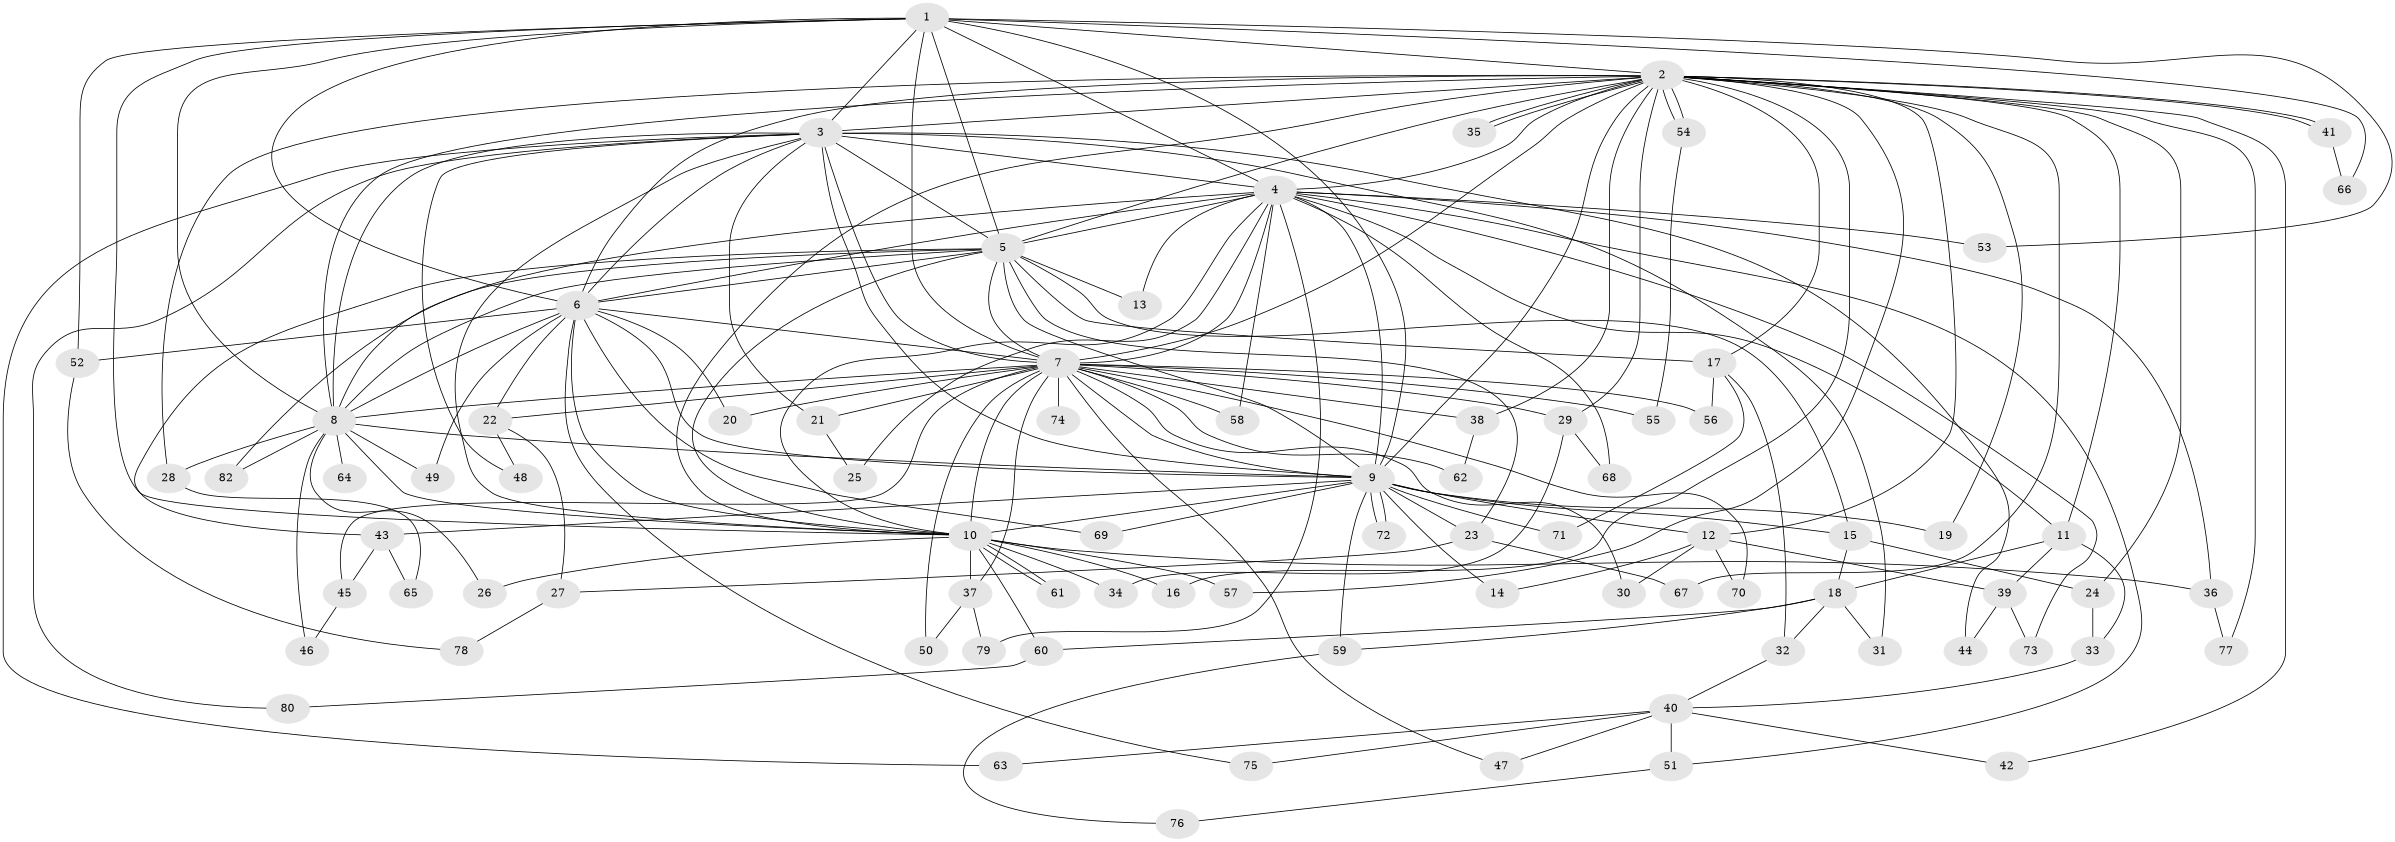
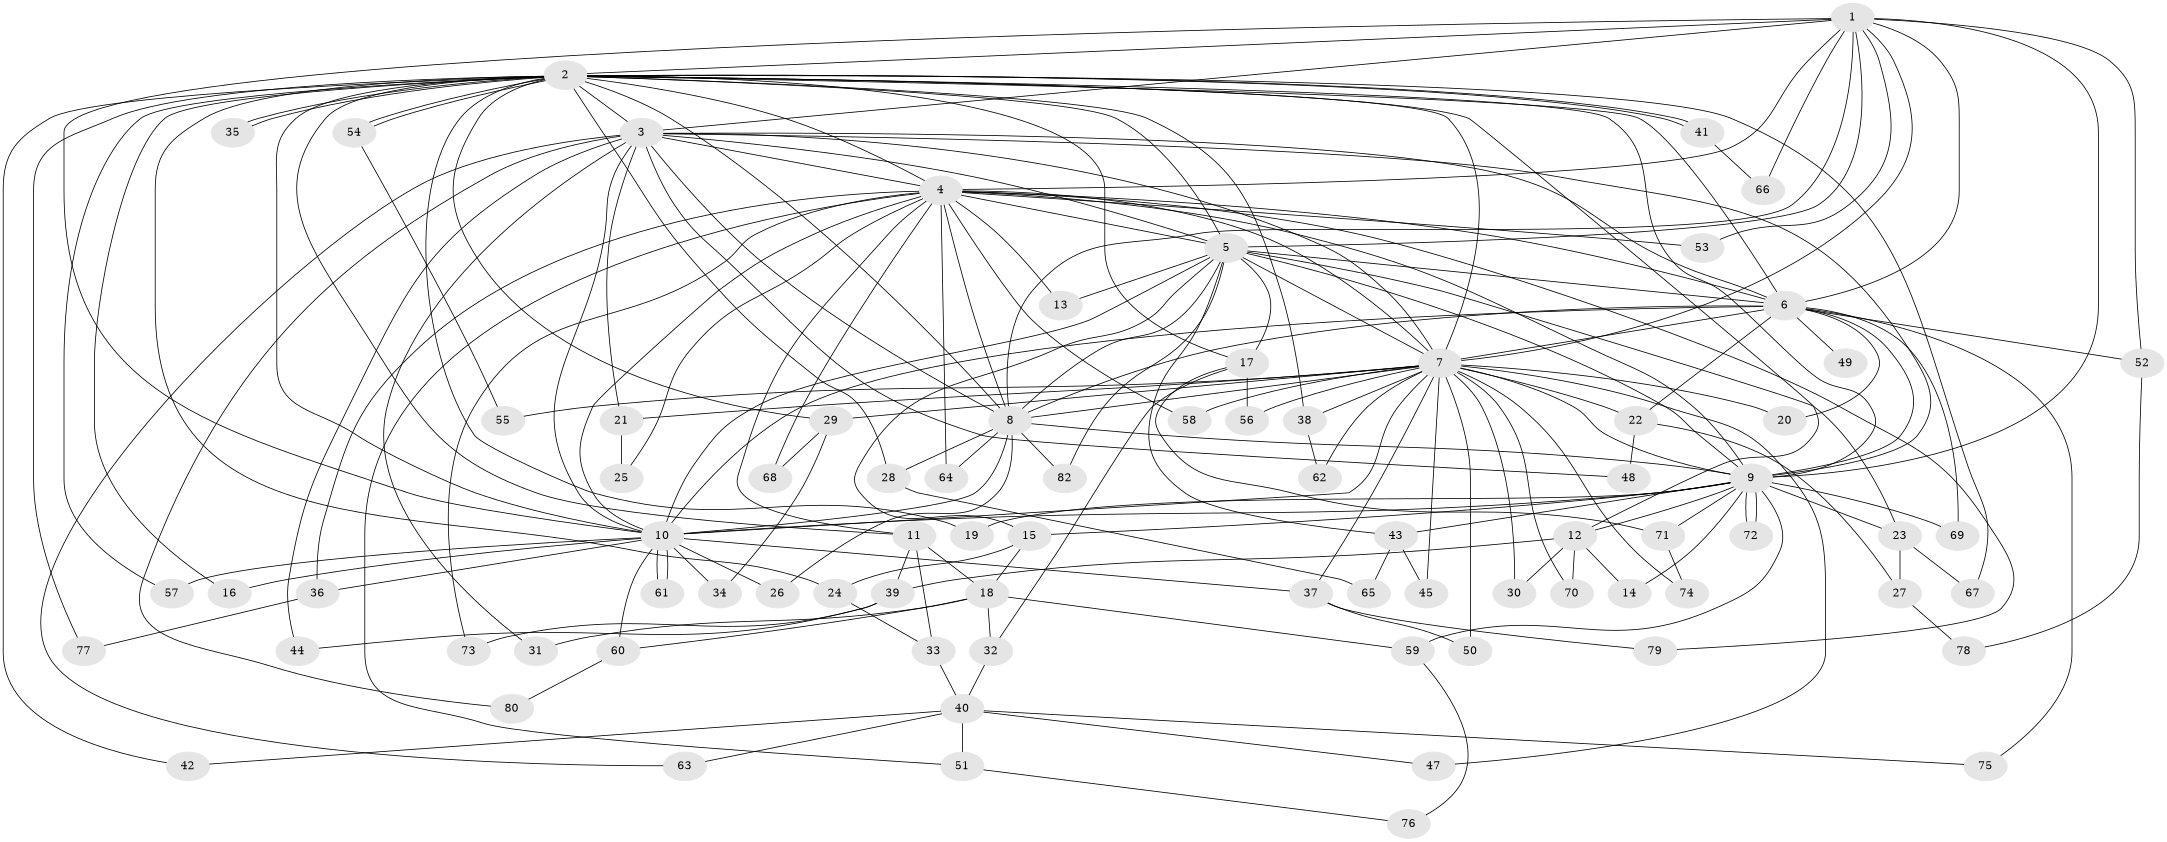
none -> (944, 334)
(384, 450) -> none
none -> (1677, 569)
(307, 651) -> none
